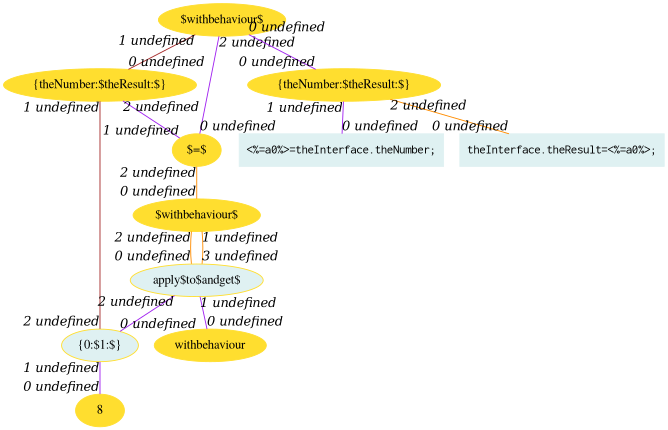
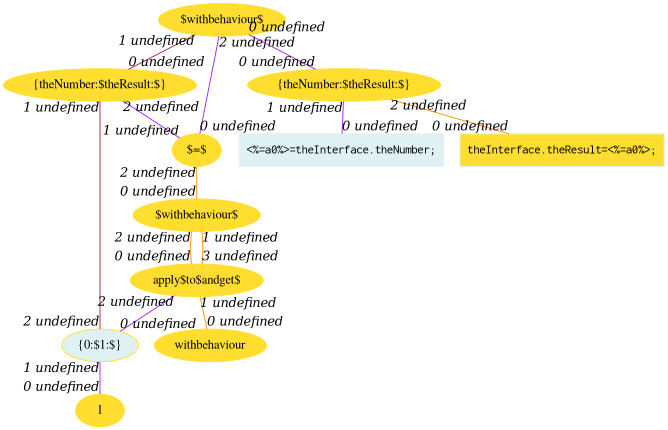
(562, 150) -> (562, 150)
(197, 280) -> (197, 280)
(204, 313) -> (204, 313)
(100, 410) -> (100, 410)
